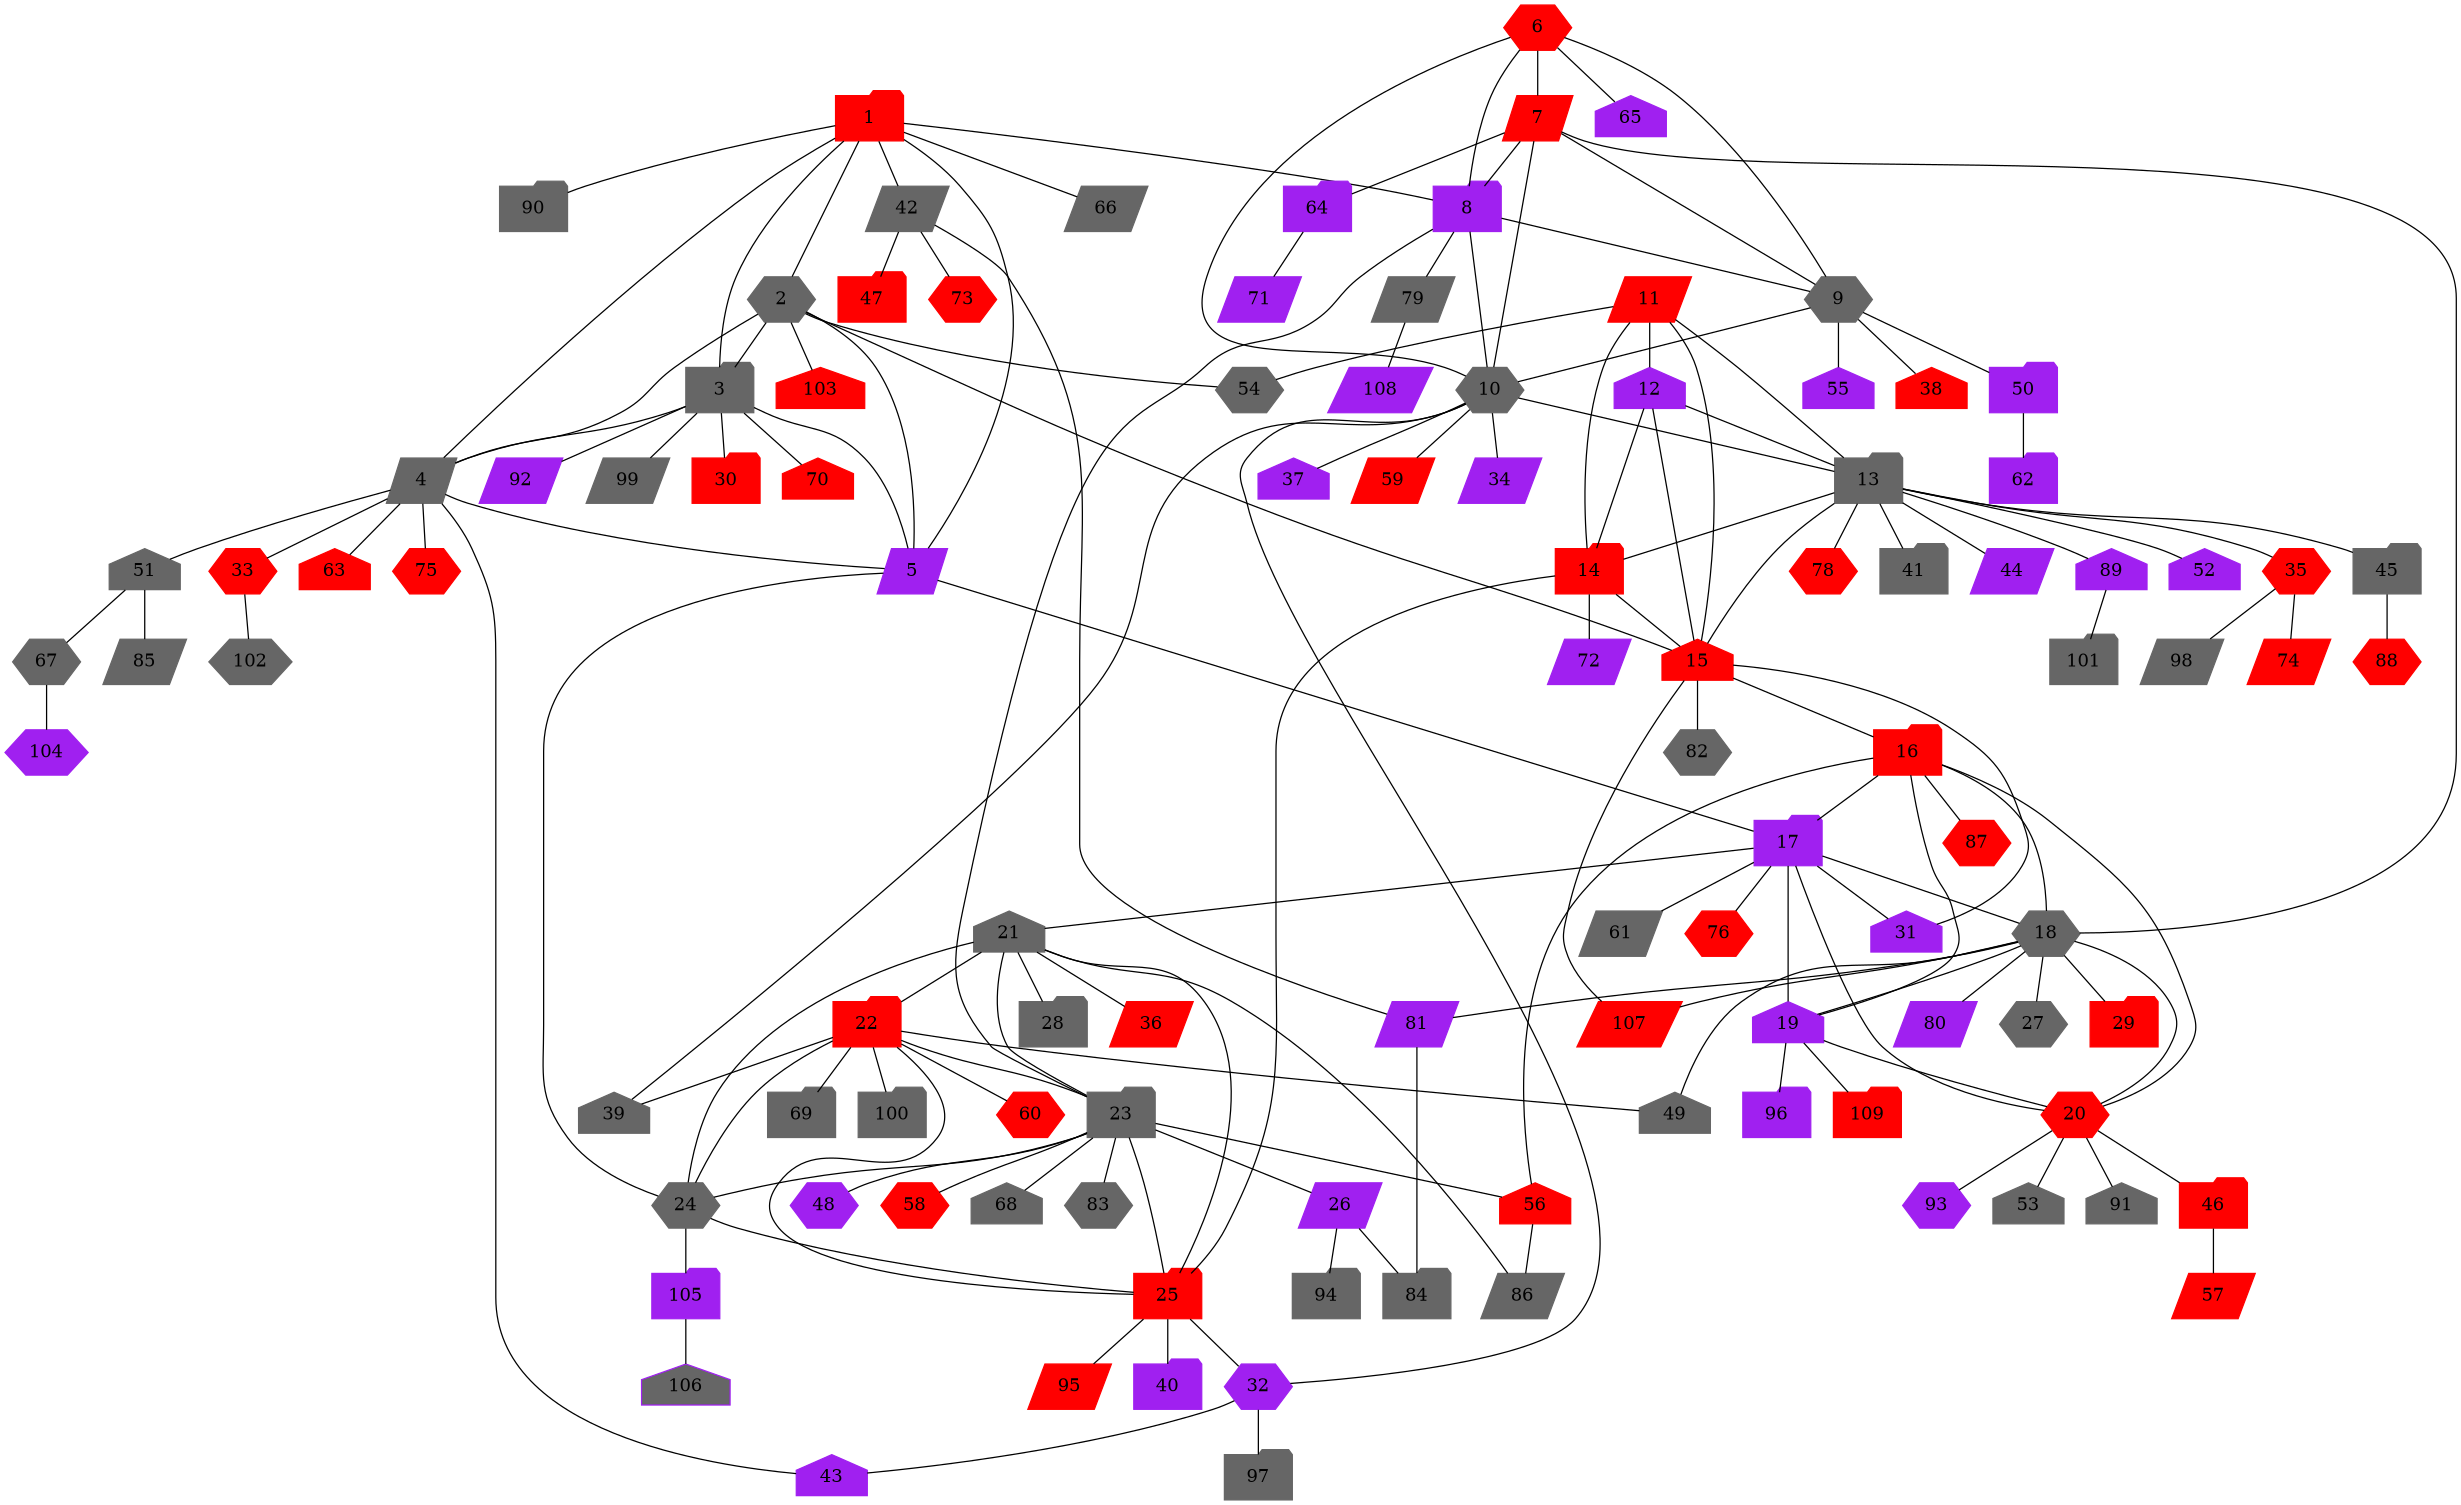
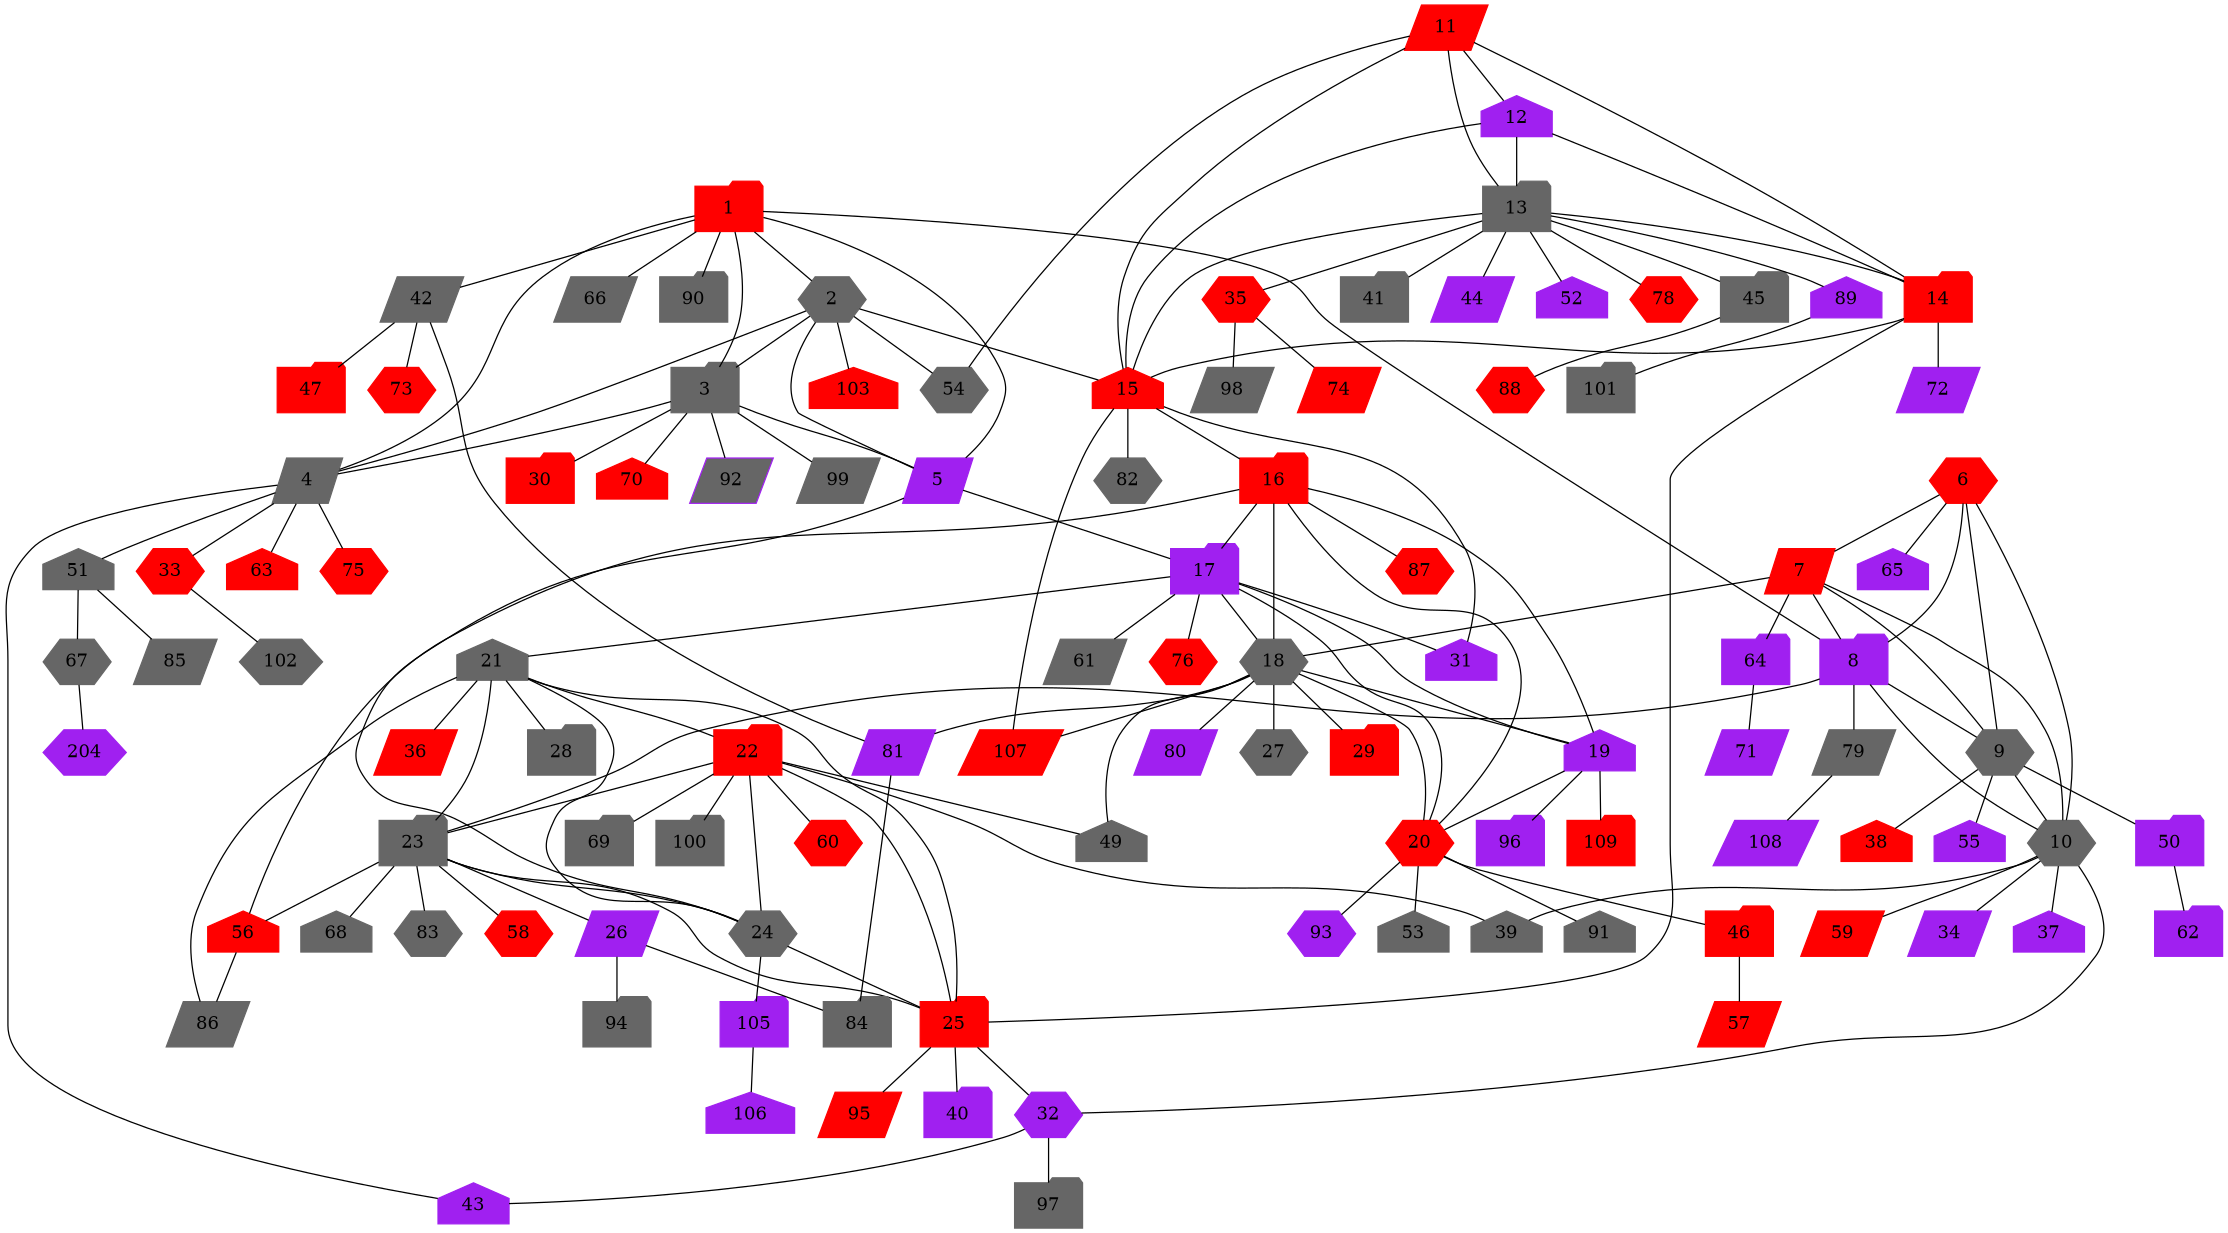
(1676, 435) -> none
(521, 481) -> (731, 481)
(662, 545) -> none
(47, 752) -> (85, 752)
(824, 1205) -> none
(686, 1387) -> (750, 1115)
